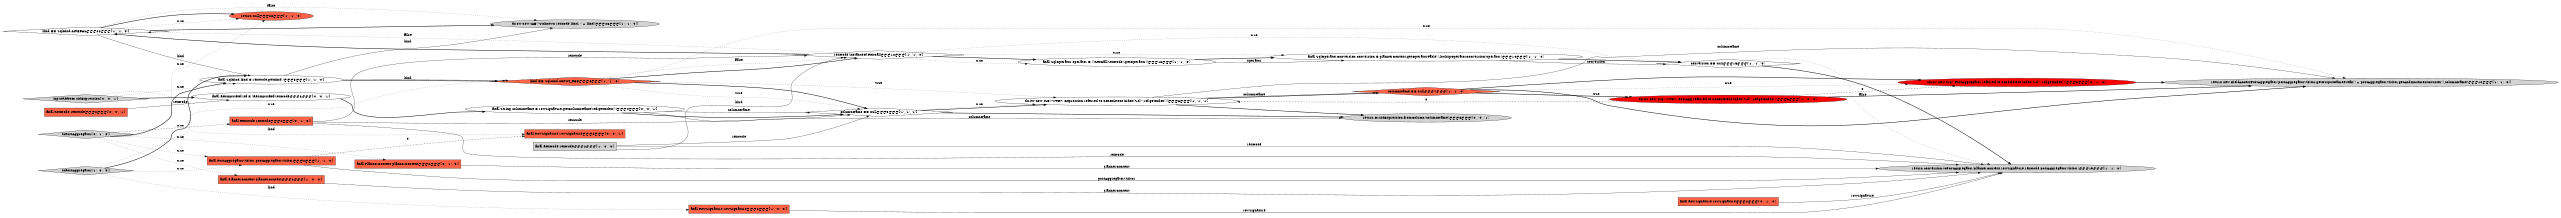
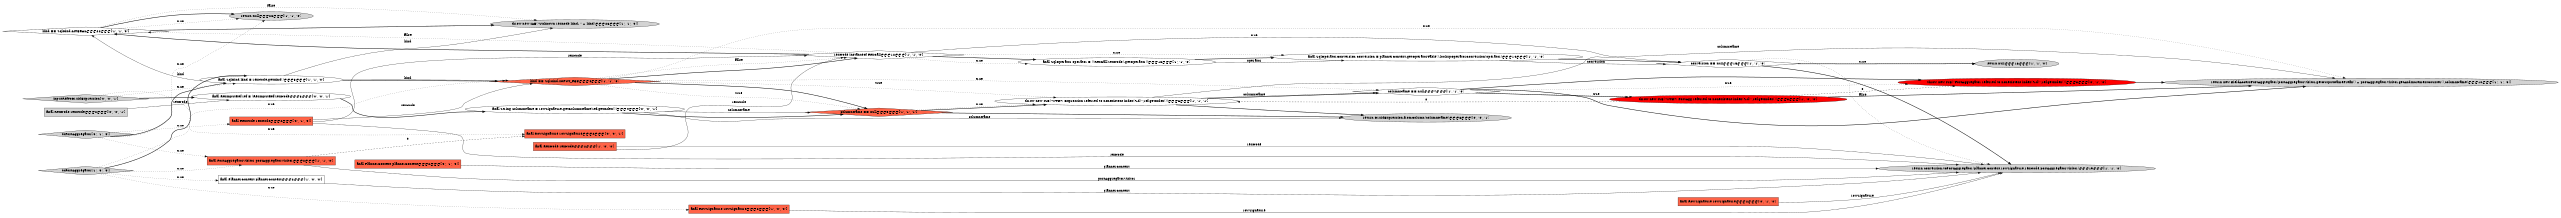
(271, 16) -> (271, 16)
(1295, 37) -> (1295, 37)
(172, 58) -> (145, 66)
none -> (2017, 64)
none -> (1012, 81)
(1426, 92) -> (1426, 92)
(739, 102) -> (739, 102)
(86, 112) -> (86, 112)
(879, 112) -> (879, 112)
(580, 123) -> (424, 113)
(170, 128) -> (170, 128)
(271, 129) -> (271, 129)
(743, 142) -> none
(250, 145) -> none
(575, 147) -> (575, 147)
(164, 160) -> (161, 179)
(271, 180) -> (271, 180)
(271, 188) -> (271, 188)
